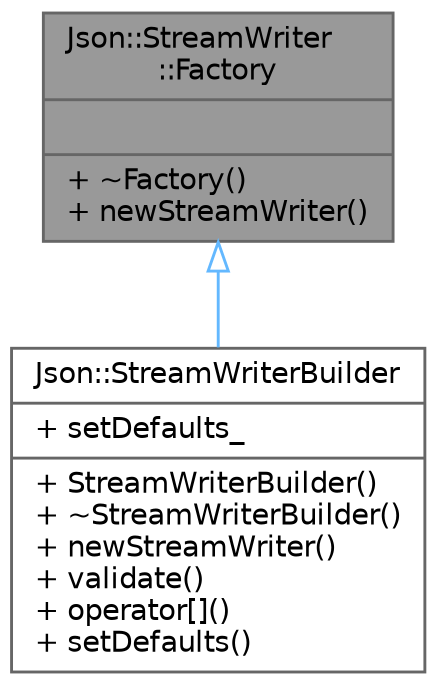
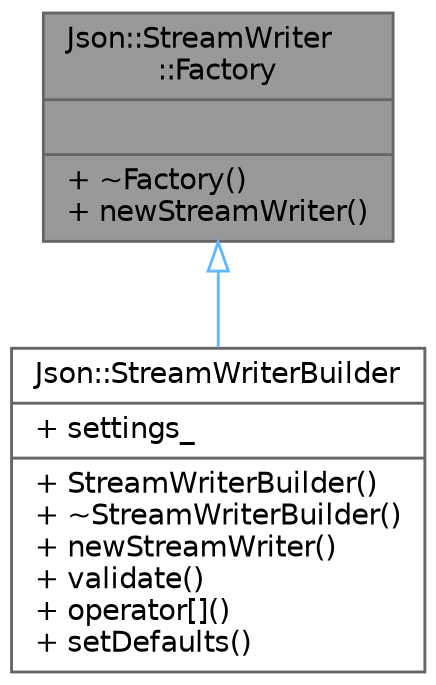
(140, 429) -> (116, 429)
